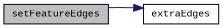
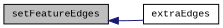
(121, 8) -> (131, 21)
